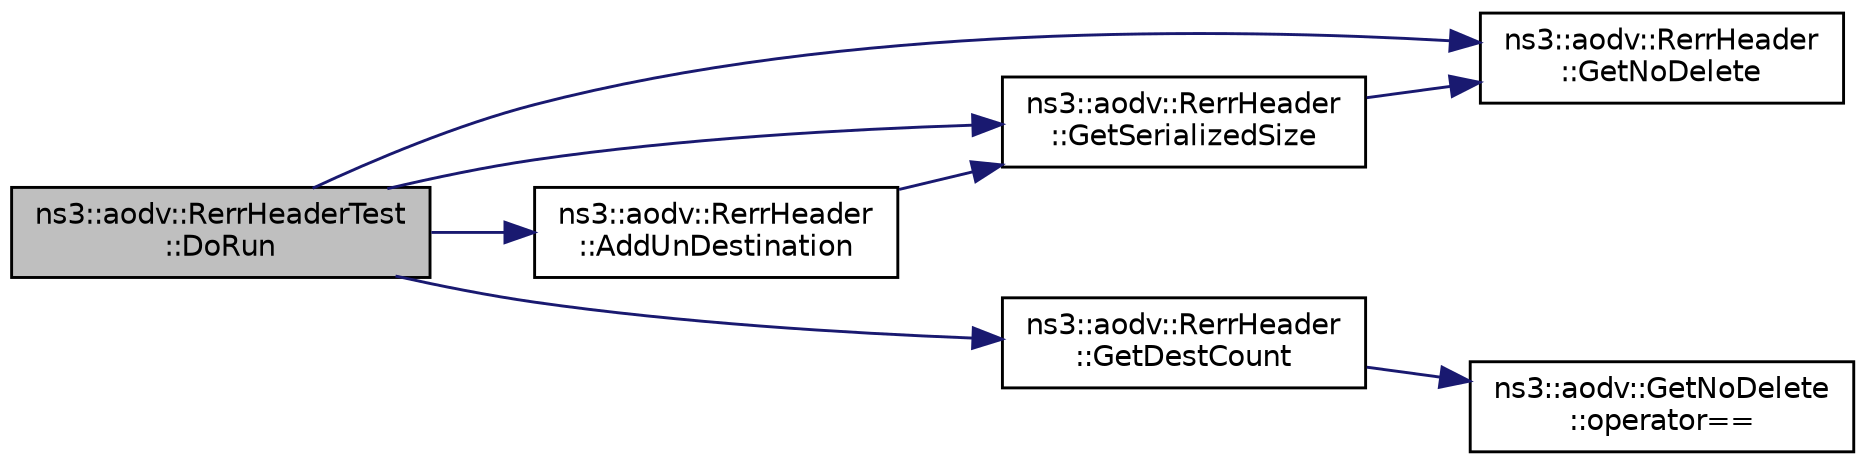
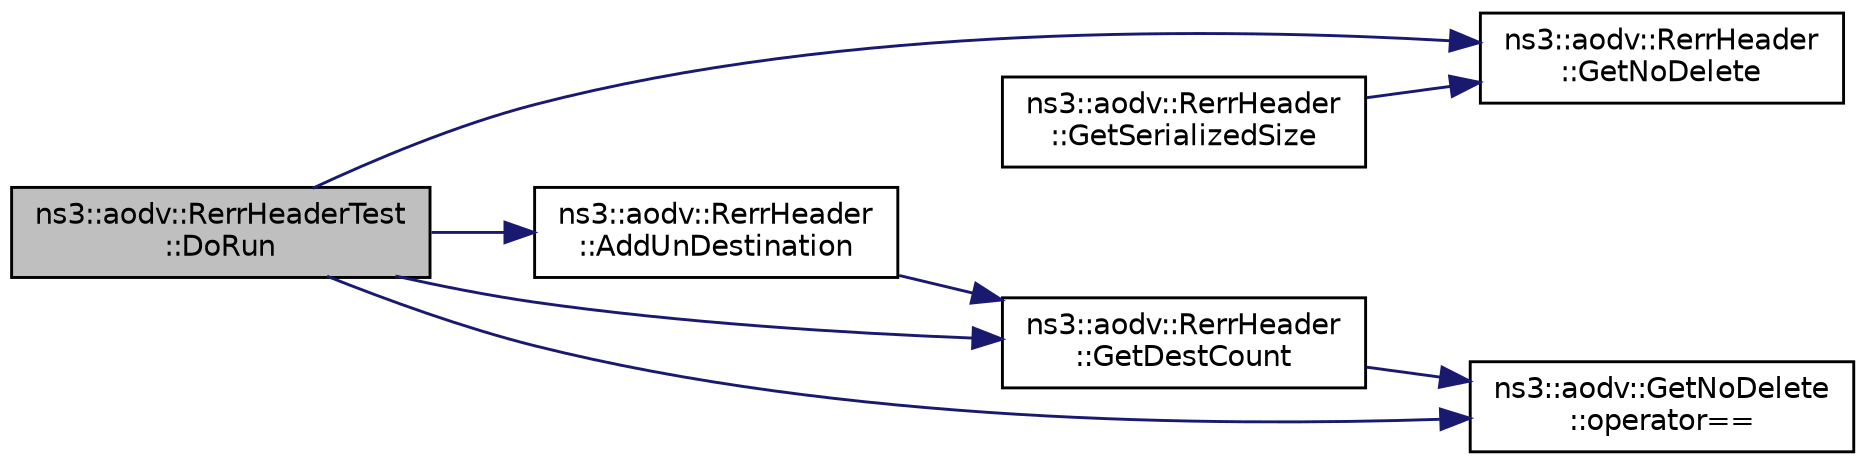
(678, 143) -> (876, 403)
(936, 181) -> (936, 284)
